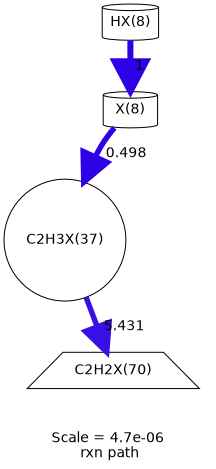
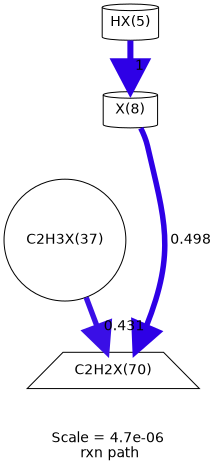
(130, 22) -> (130, 22)
(104, 142) -> (164, 227)
(122, 327) -> (122, 327)
